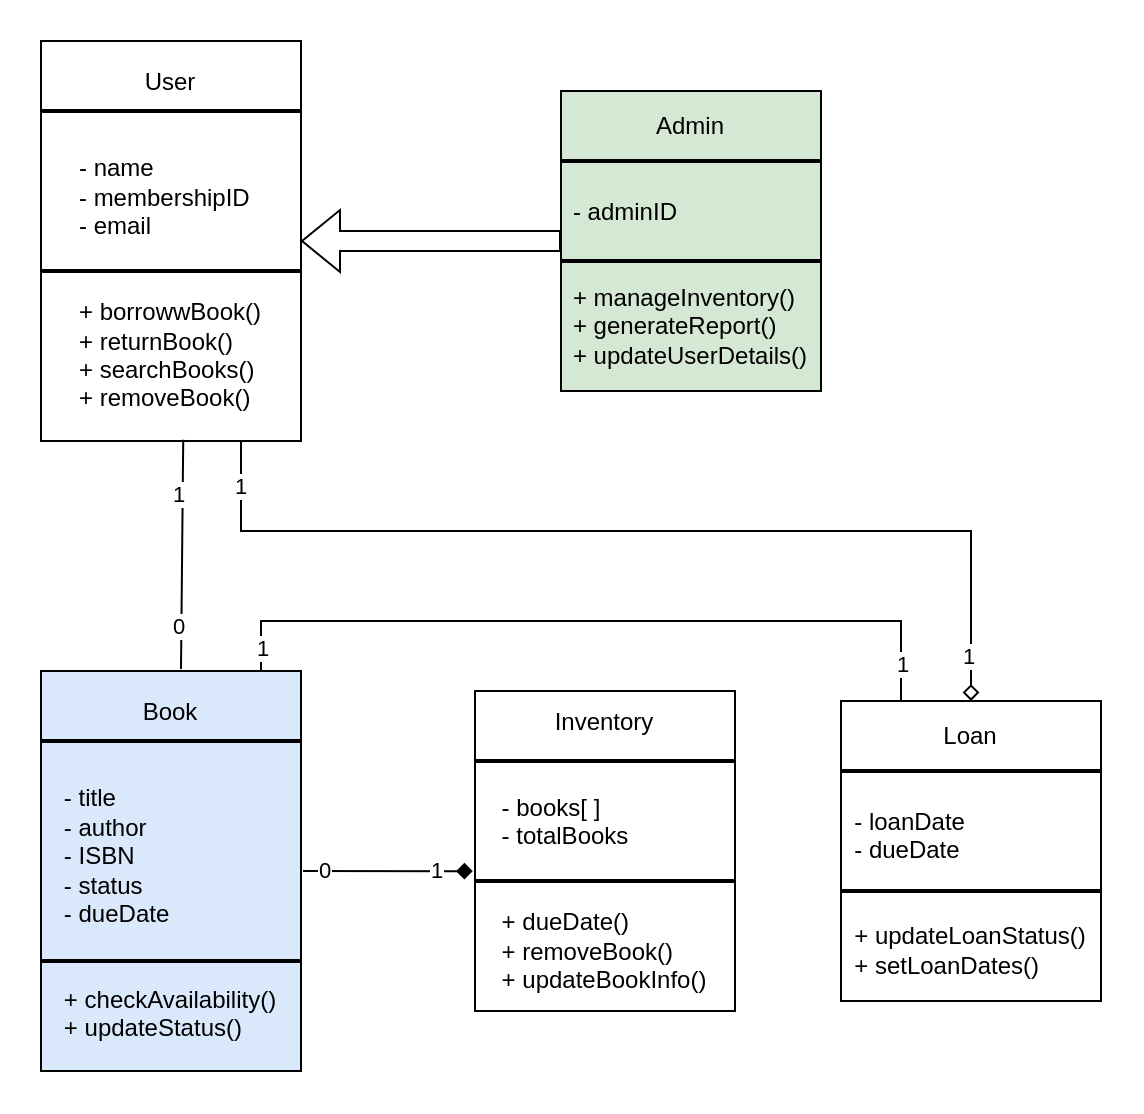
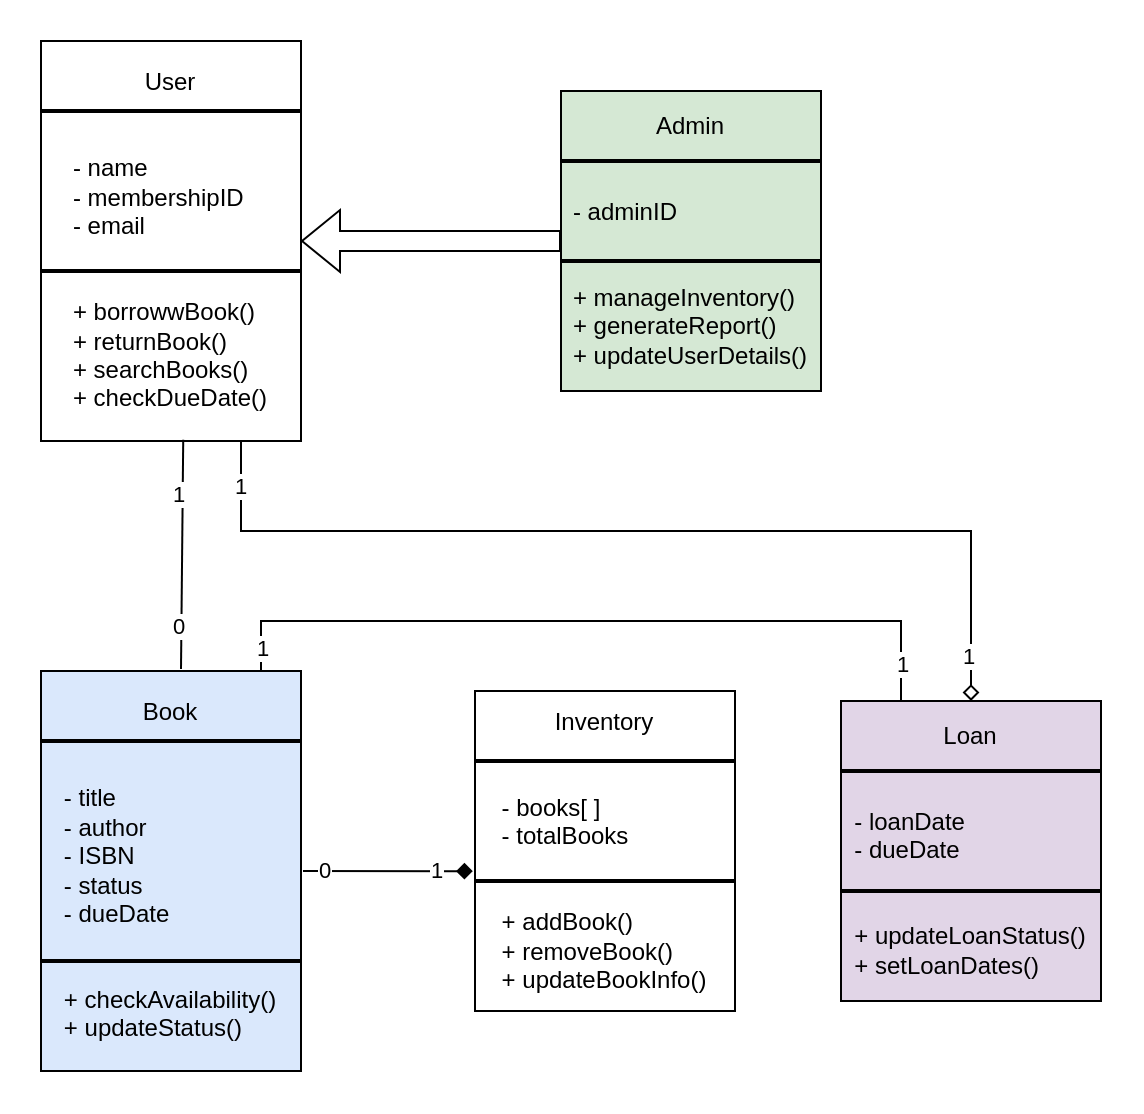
(171, 241) -> (171, 241)
(605, 851) -> (605, 851)
(971, 851) -> (971, 851)
